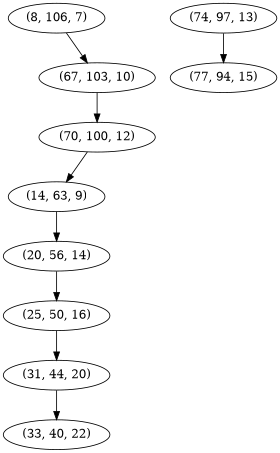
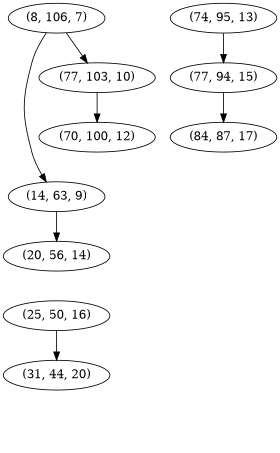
(224, 18) -> (224, 18)
(97, 78) -> (97, 78)
none -> (224, 137)
(79, 164) -> (24, 103)
(57, 282) -> none
(57, 435) -> none
